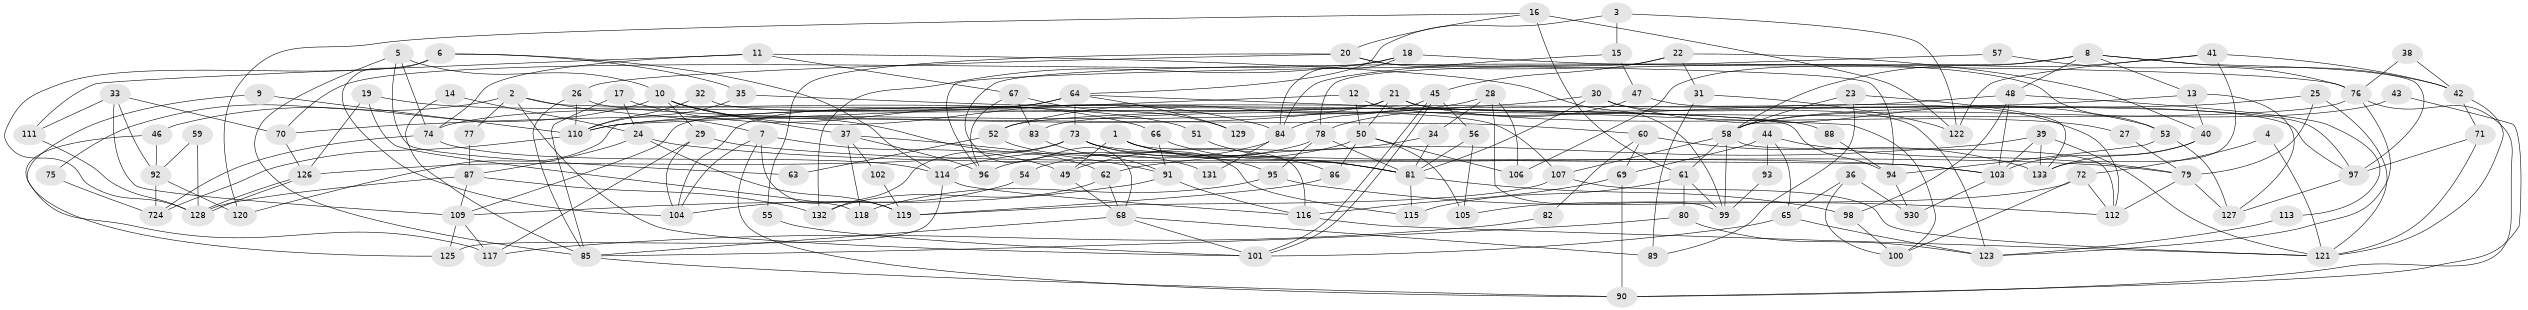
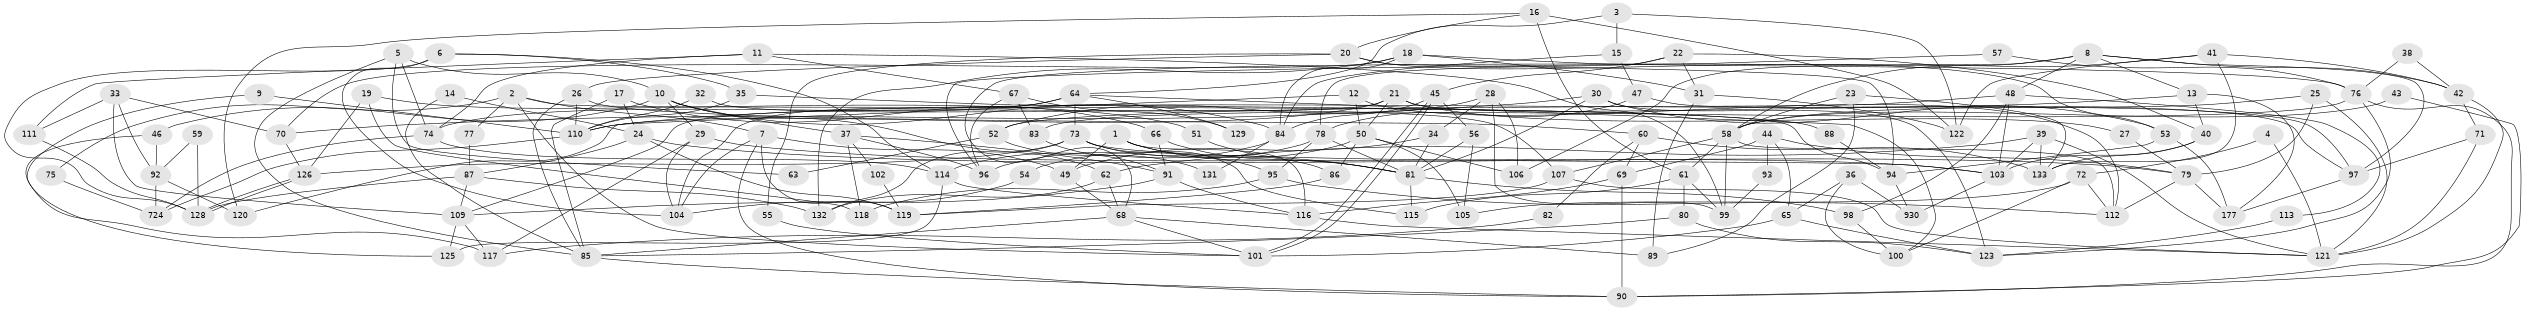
none -> (1594, 74)
(2229, 216) -> (2229, 216)
